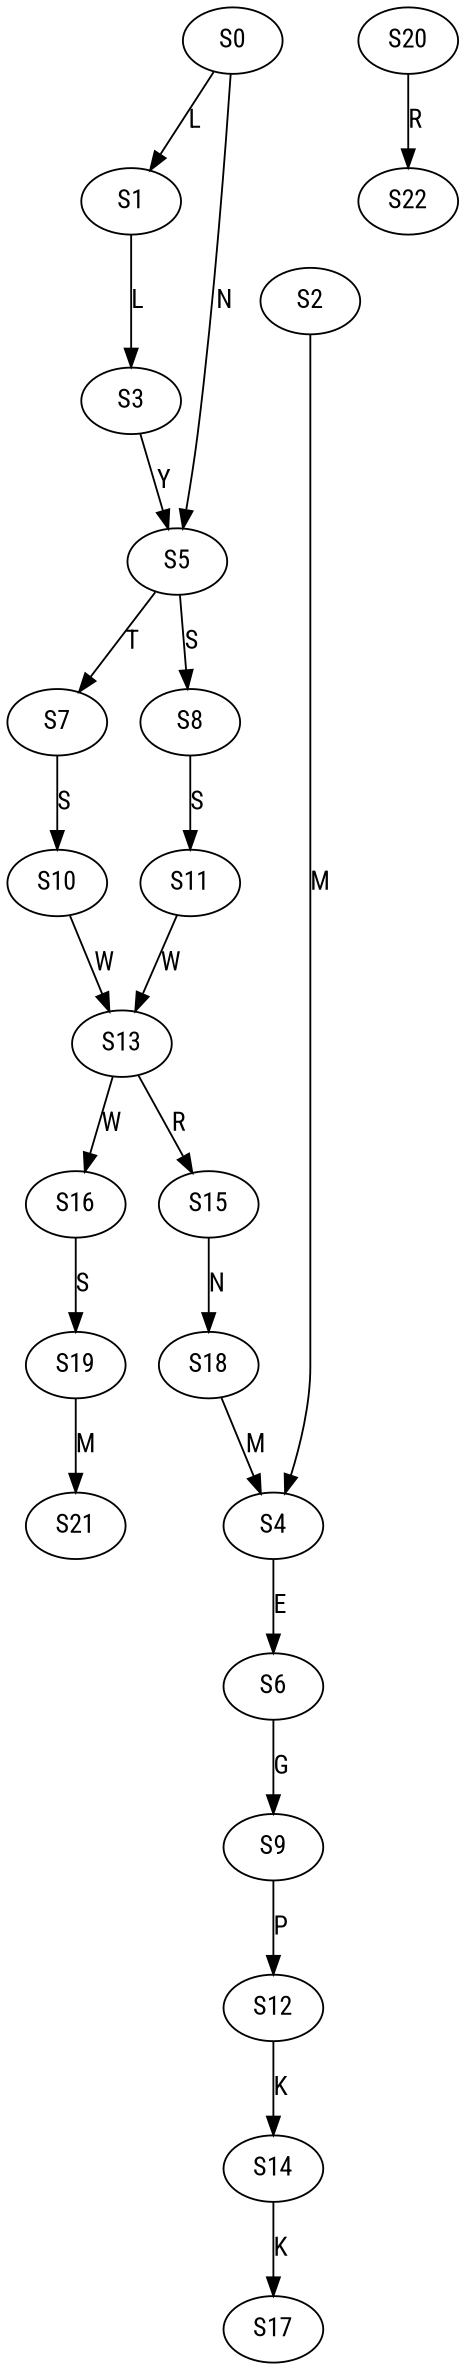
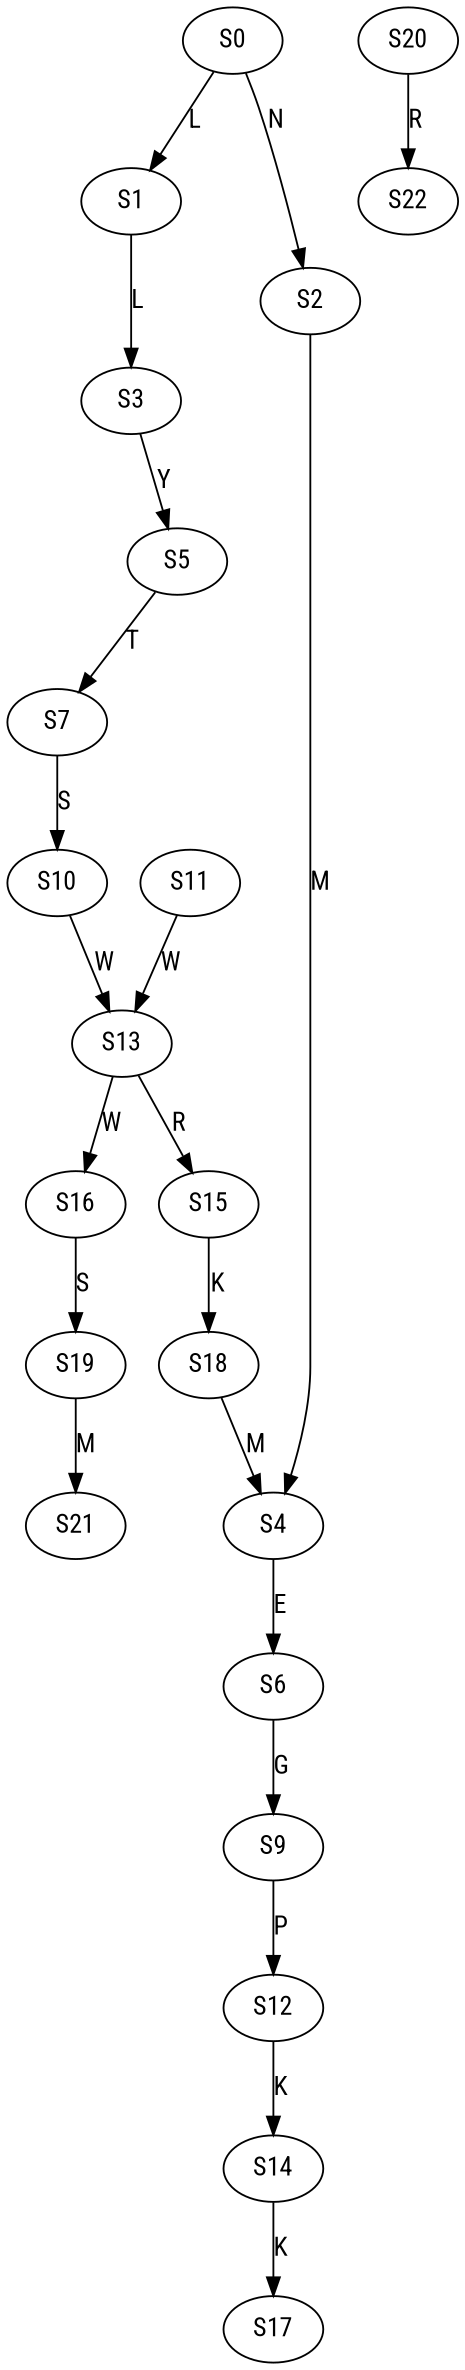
(213, 292) -> (275, 160)
(190, 722) -> none
(218, 1285) -> (218, 1285)
